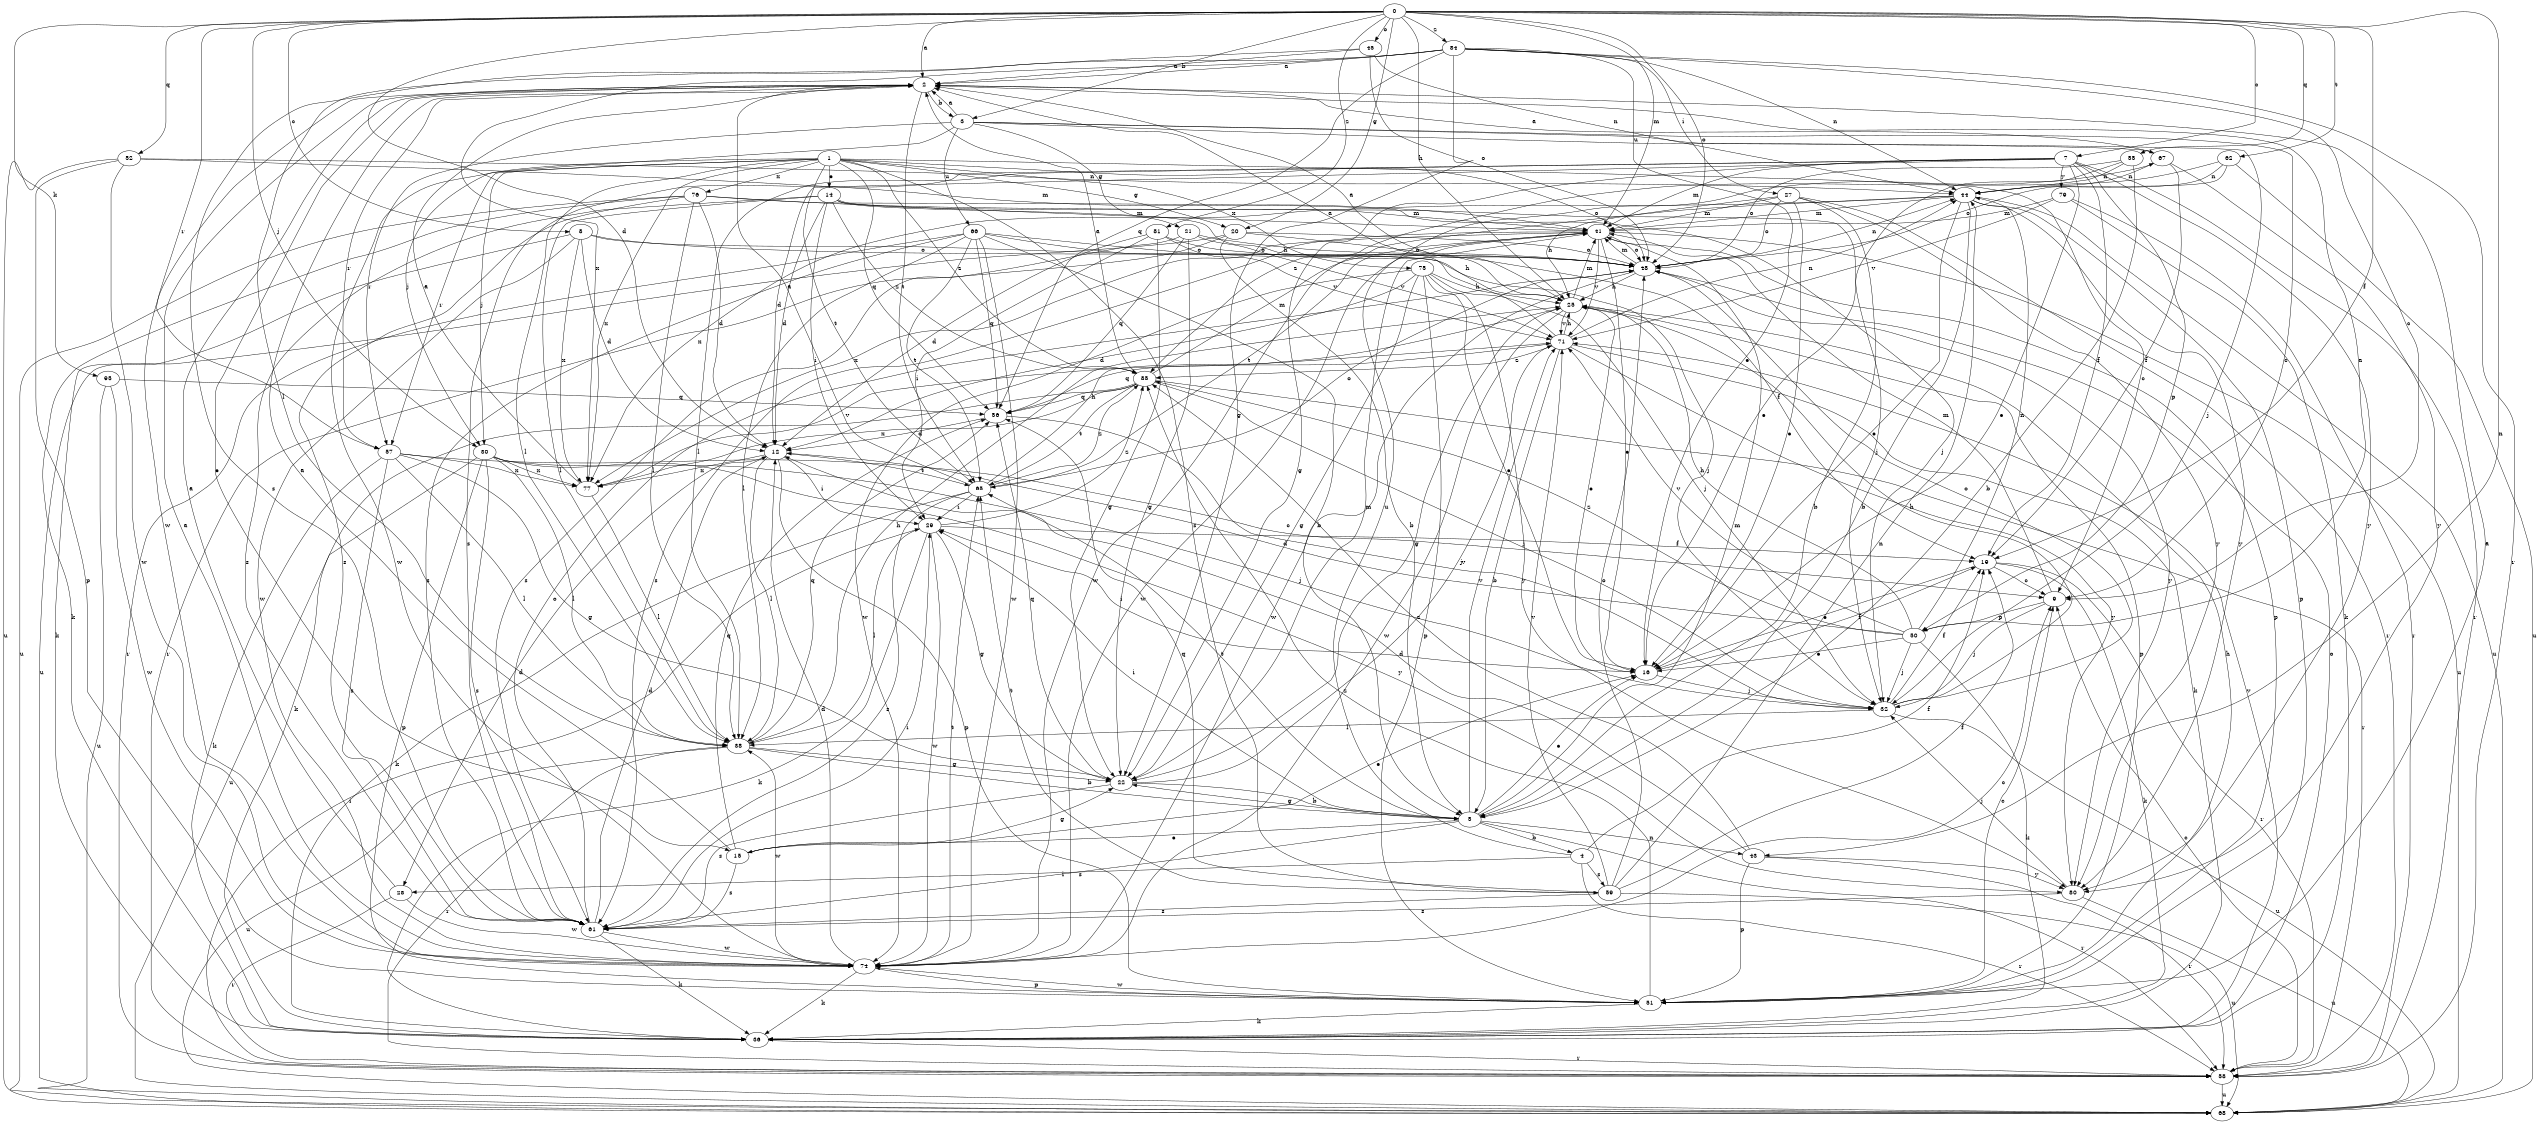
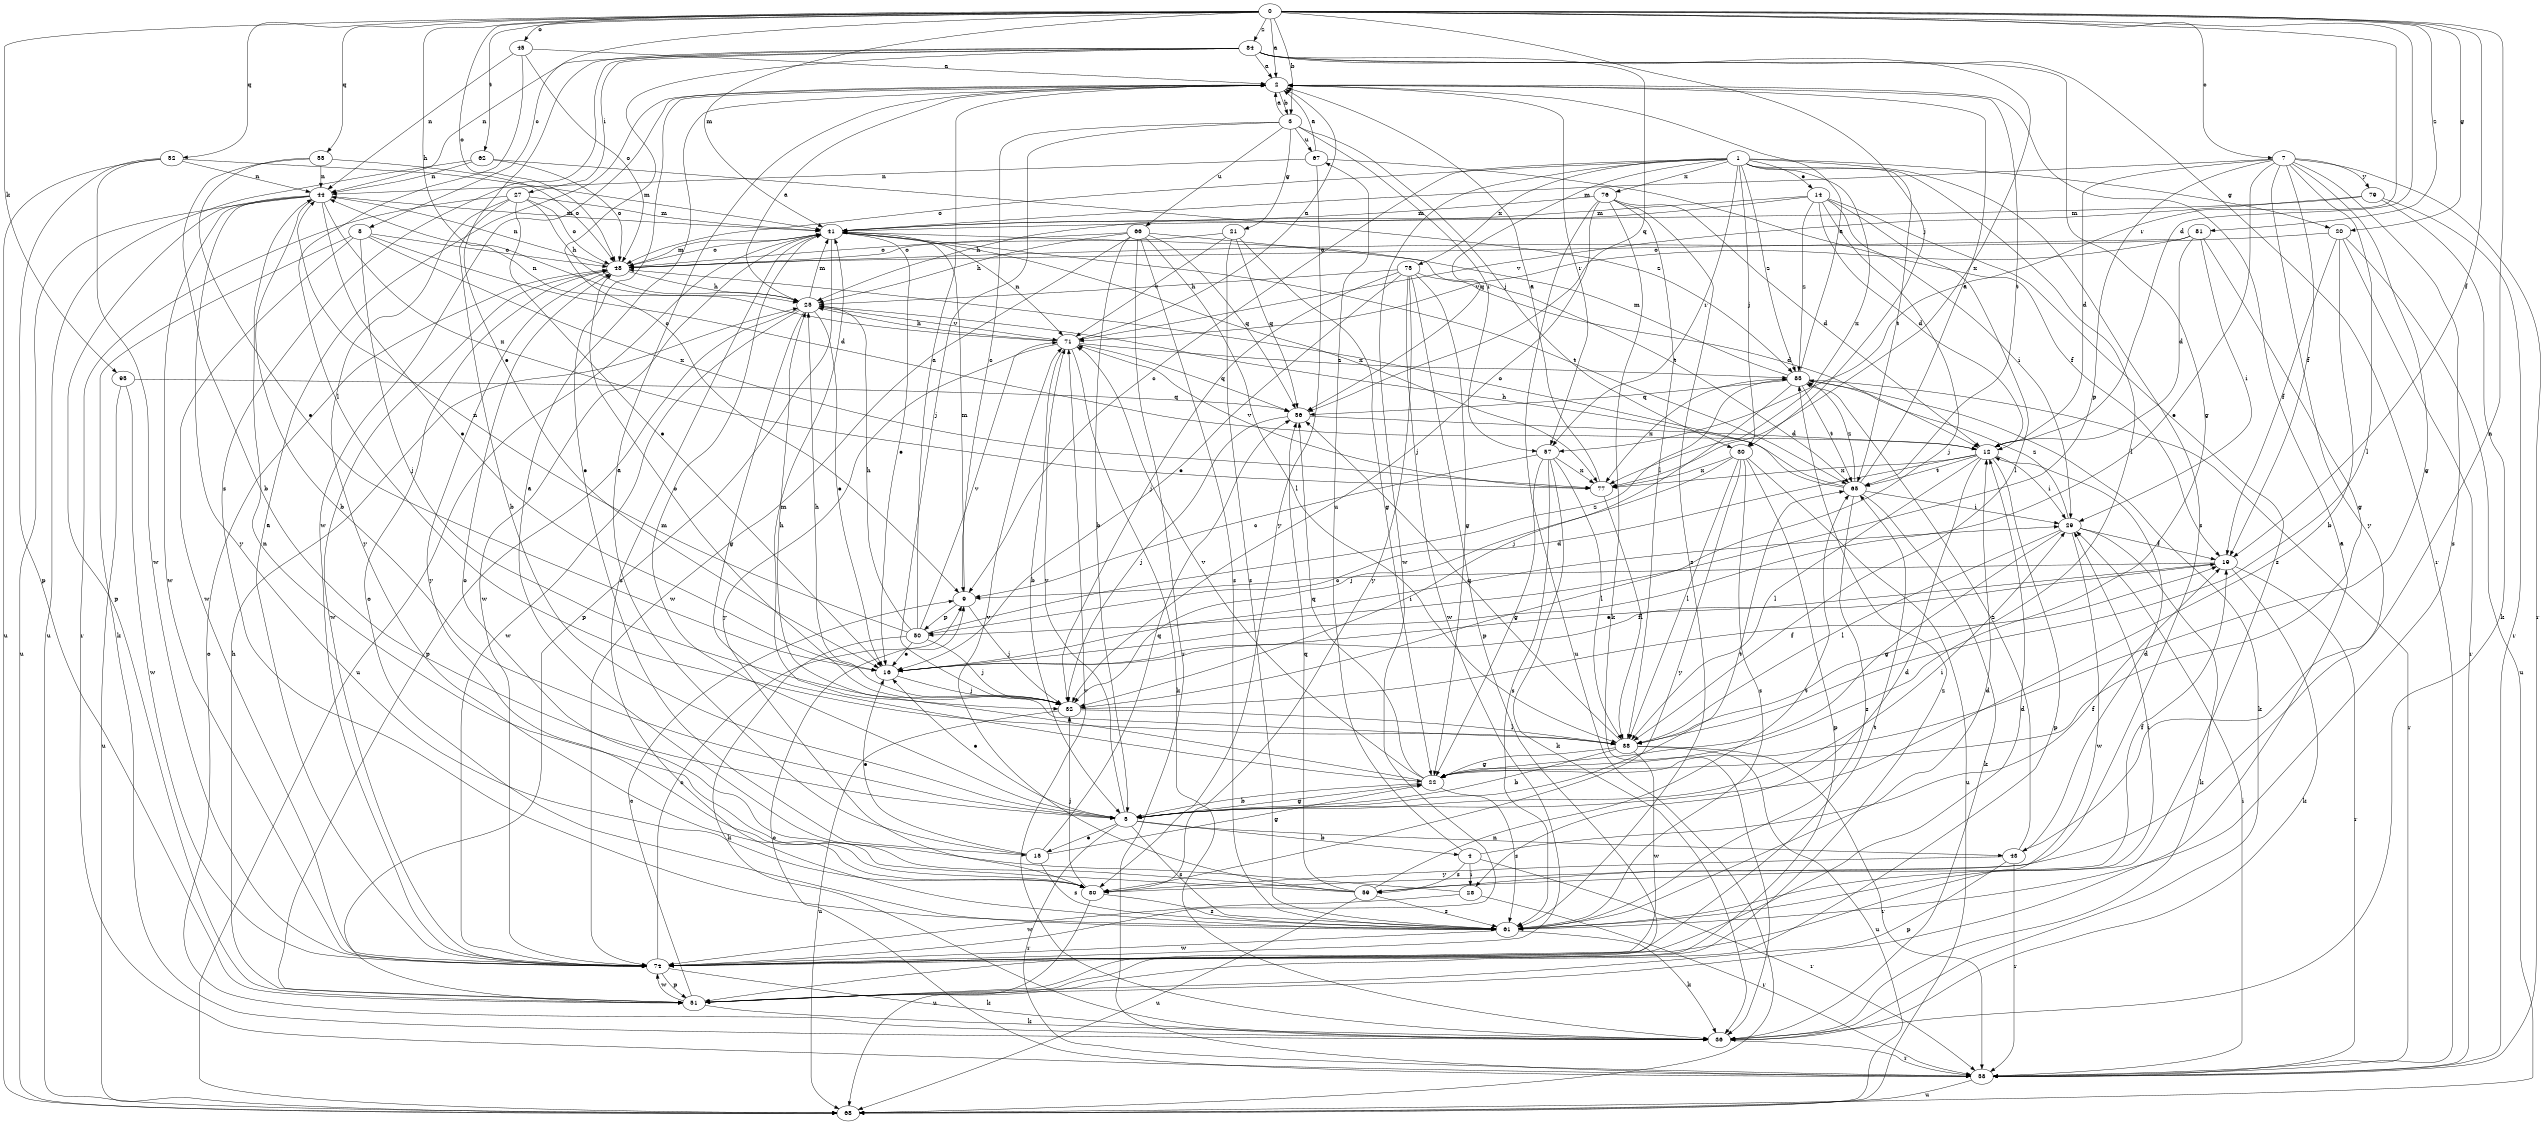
(1597, 287) -> (1018, 287)
(1344, 562) -> (1455, 550)
(775, 890) -> (1259, 957)
